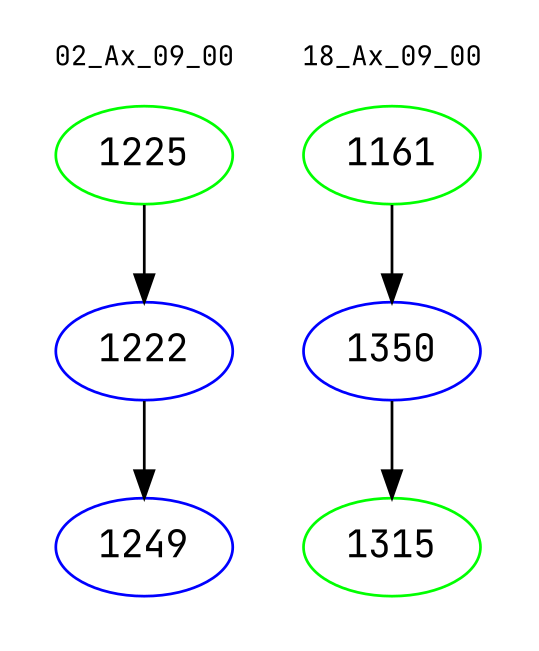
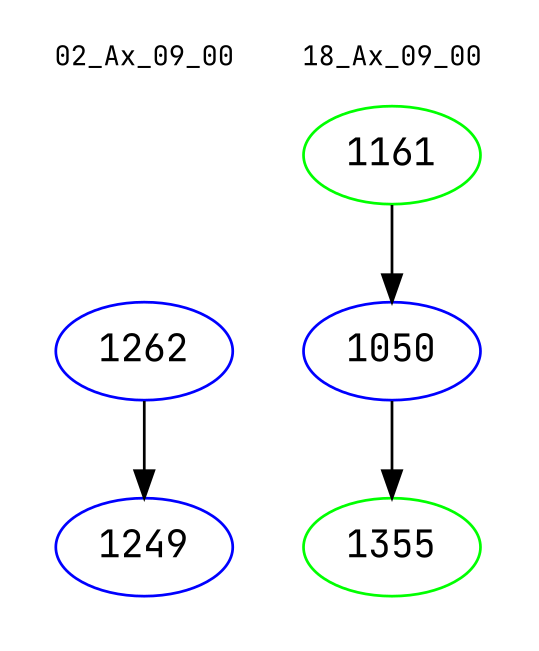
(144, 155) -> none
(144, 351) -> (144, 351)
(392, 351) -> (392, 351)
(392, 547) -> (392, 547)
